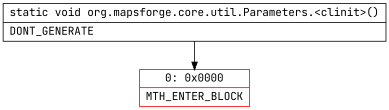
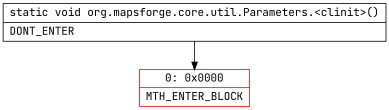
(52, 31) -> (42, 31)
